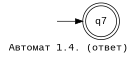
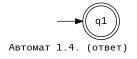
(101, 21) -> (101, 21)
